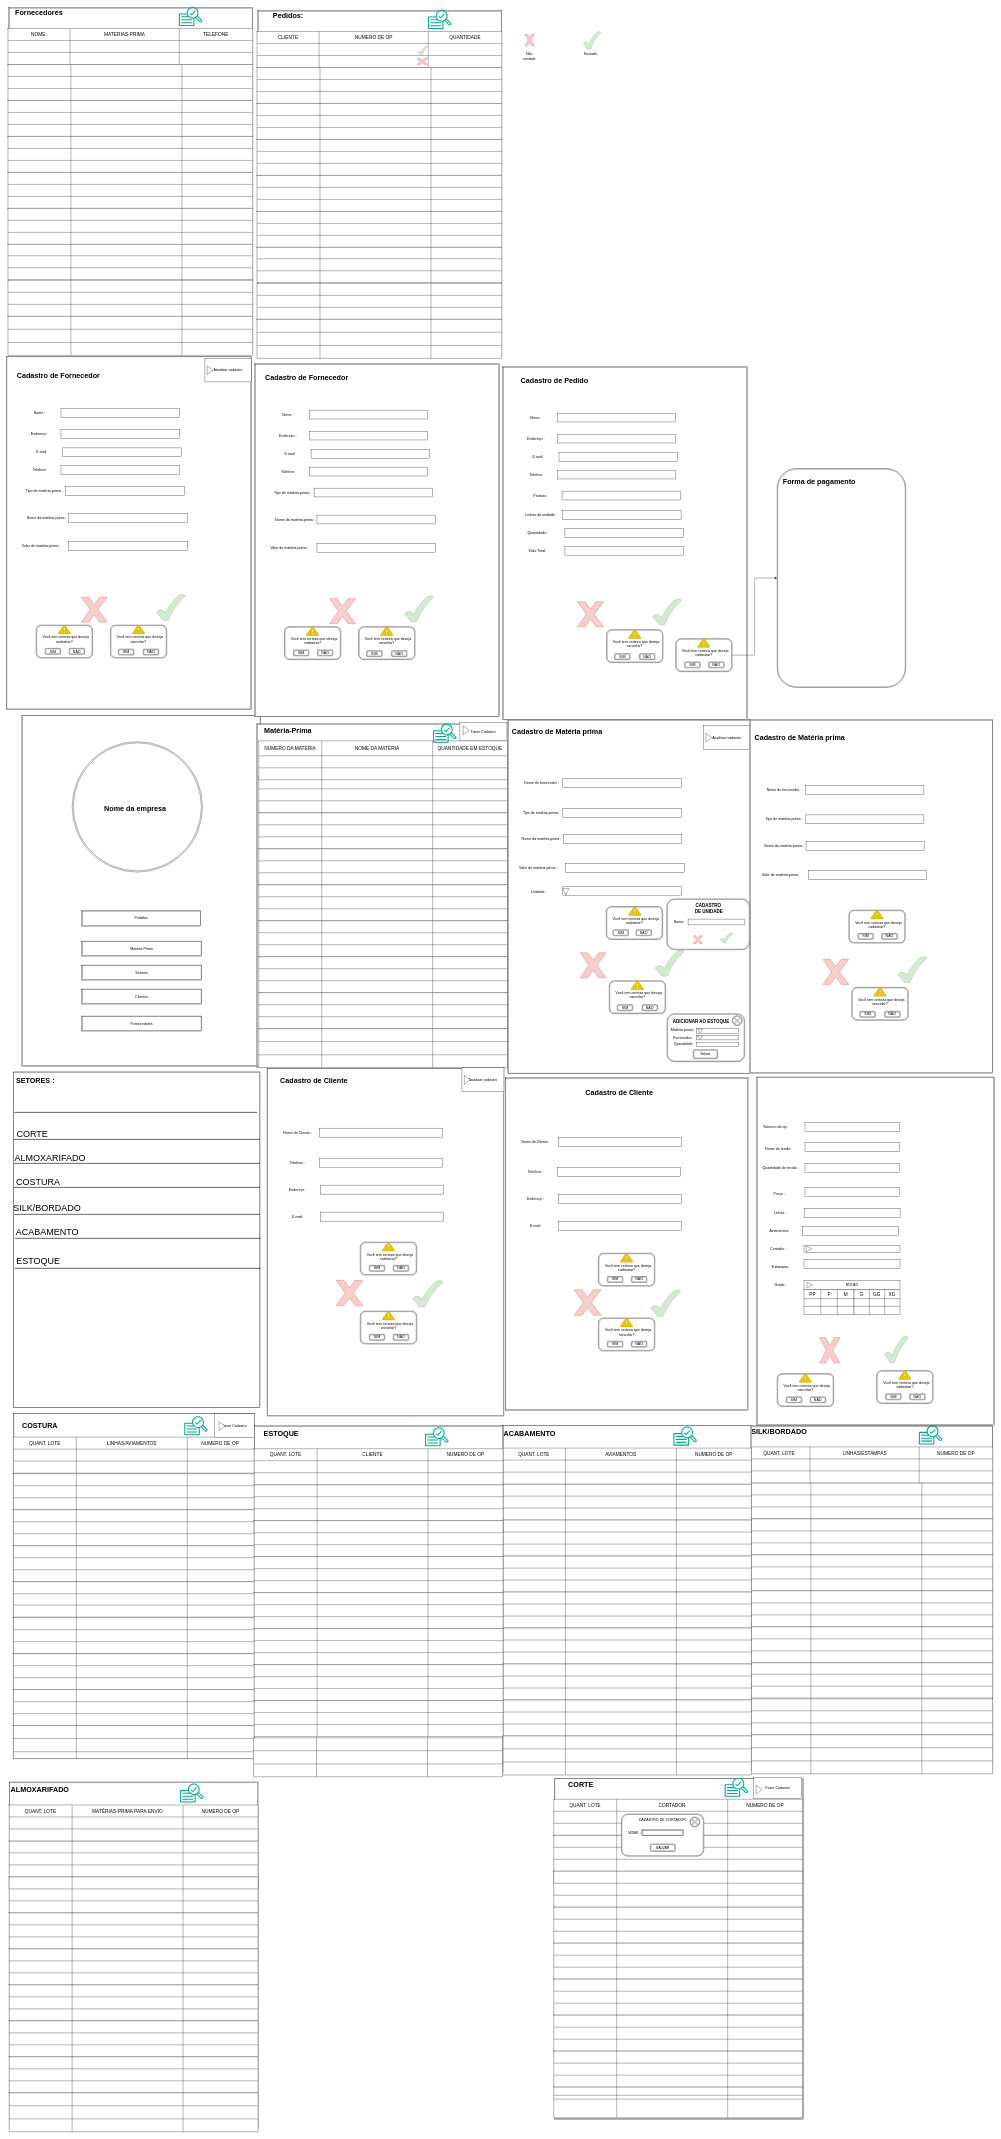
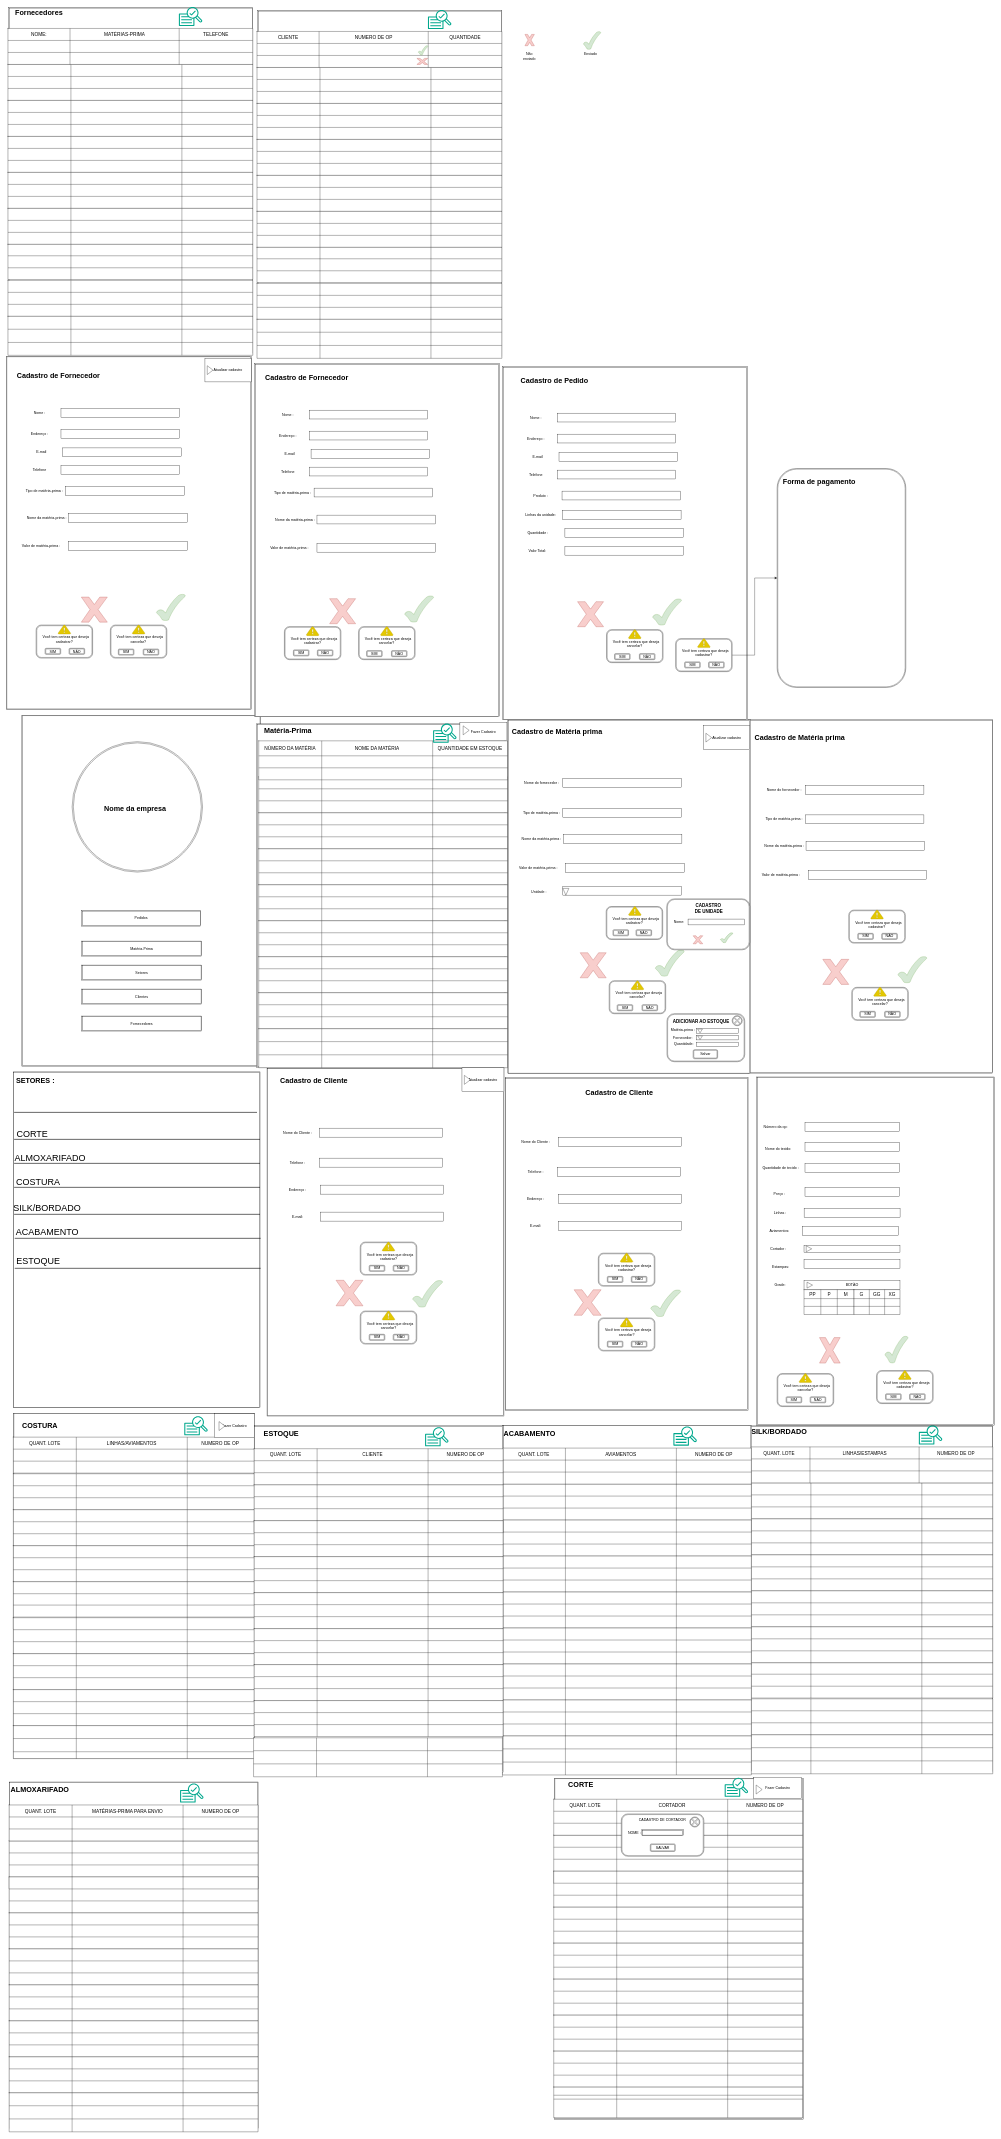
(288, 15) -> none
